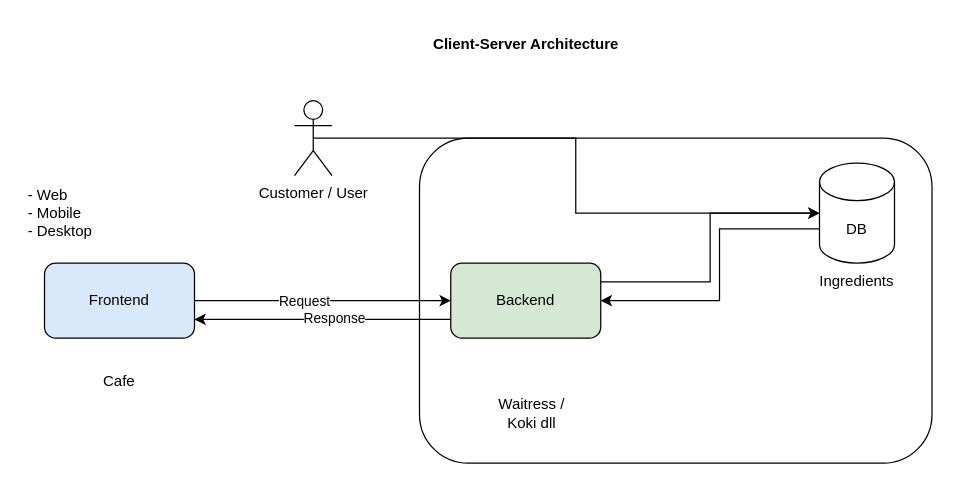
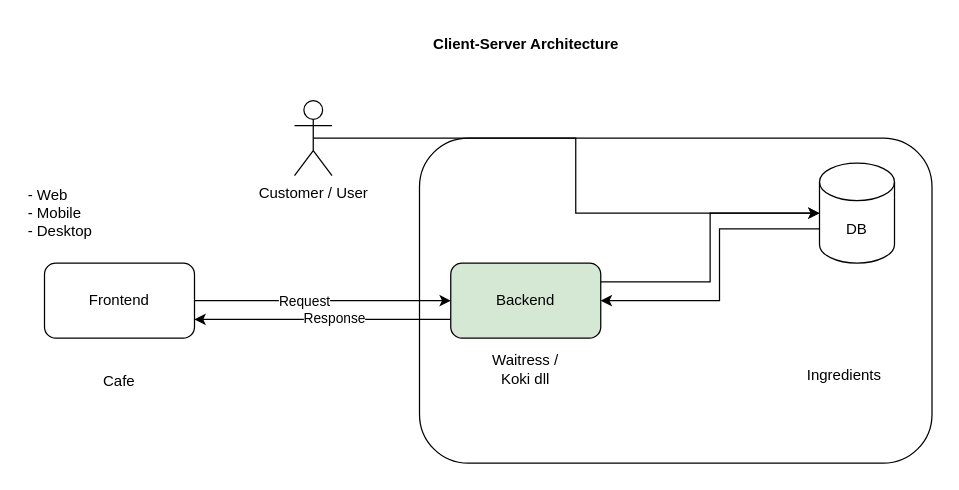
(857, 282) -> (844, 376)
(119, 301) -> (119, 301)
(532, 413) -> (526, 369)
